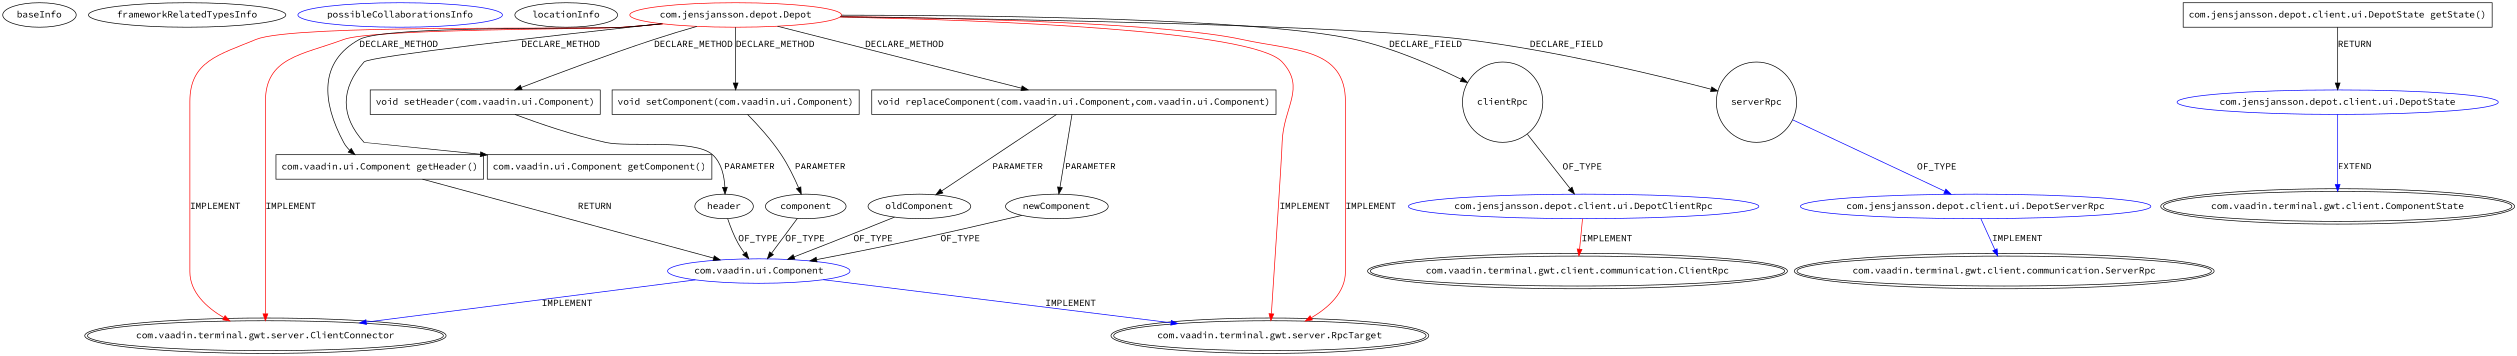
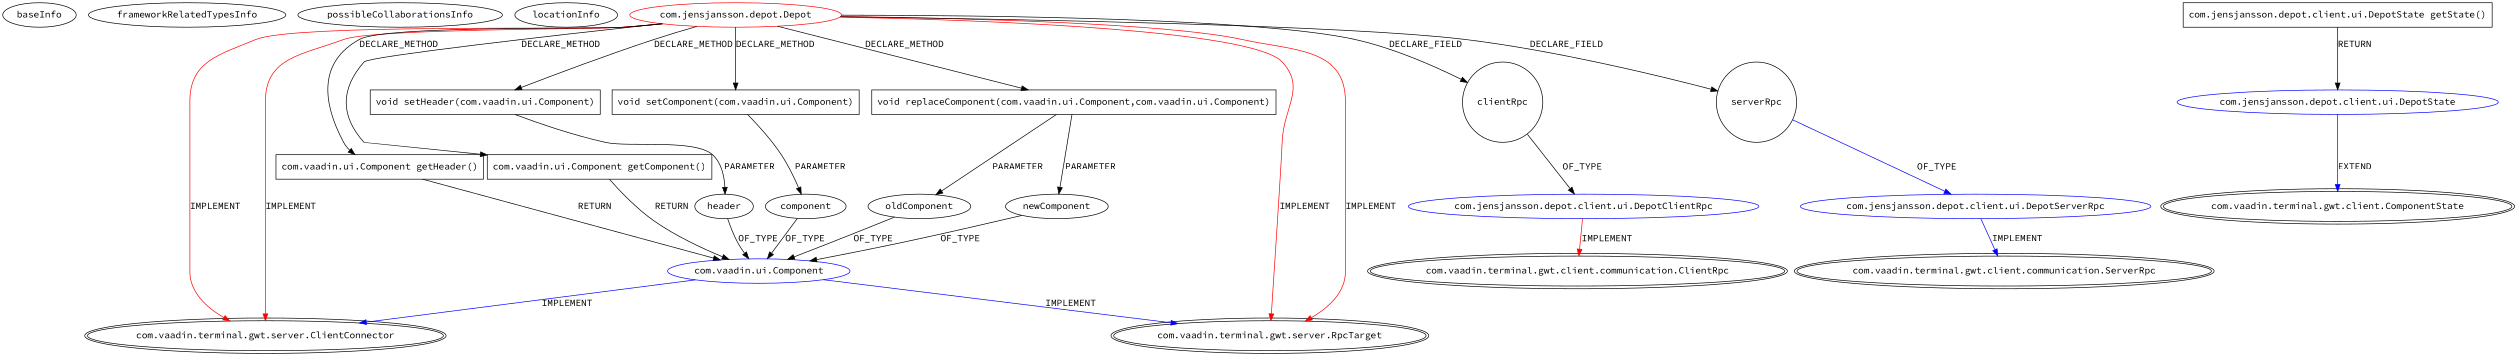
(400, 15) -> (400, 15)
none -> (661, 225)
